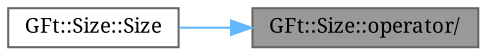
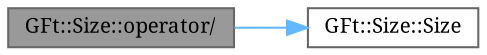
(205, 28) -> (261, 28)
